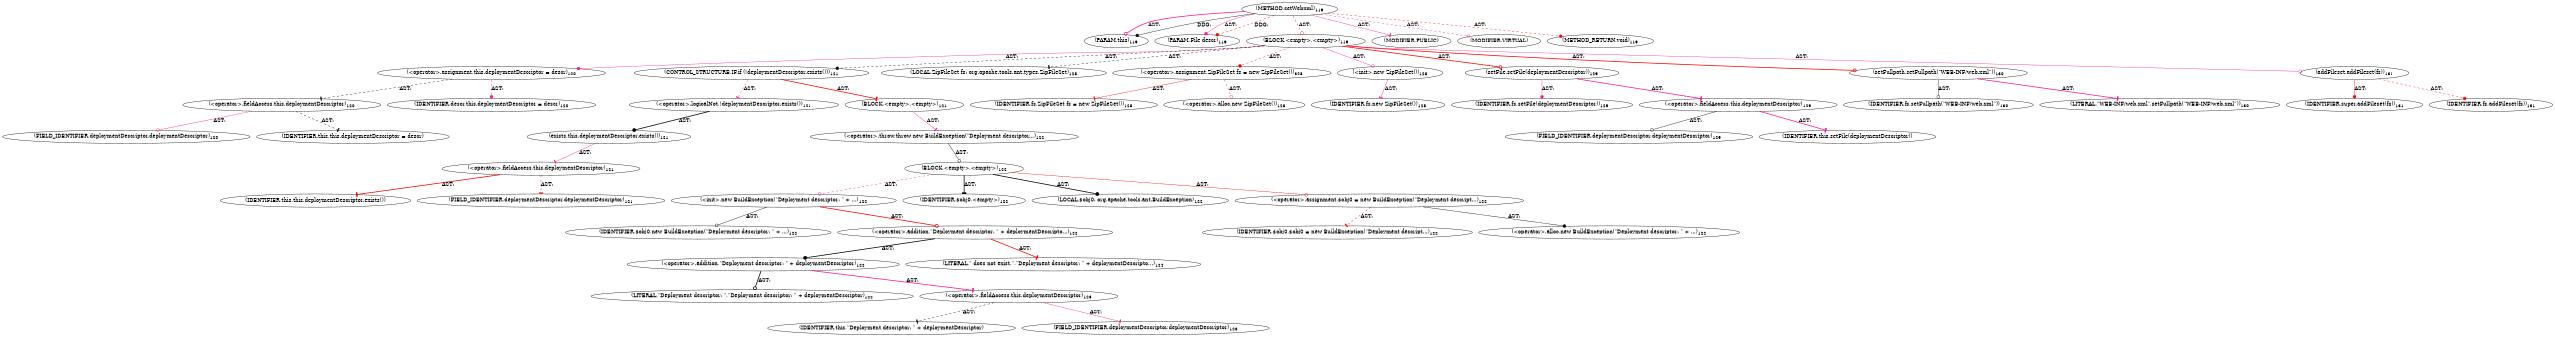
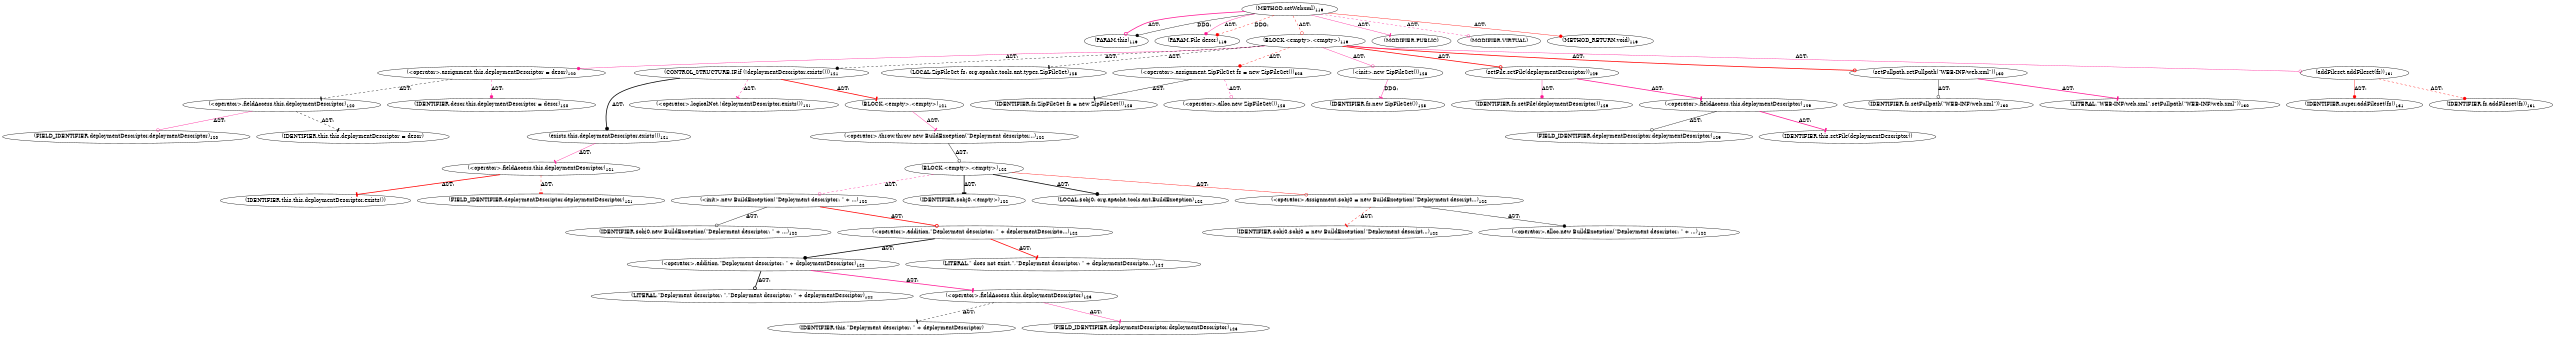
(1444, 24) -> (1444, 24)
(1144, 89) -> (1144, 89)
(1392, 89) -> (1392, 89)
(673, 121) -> (630, 88)
